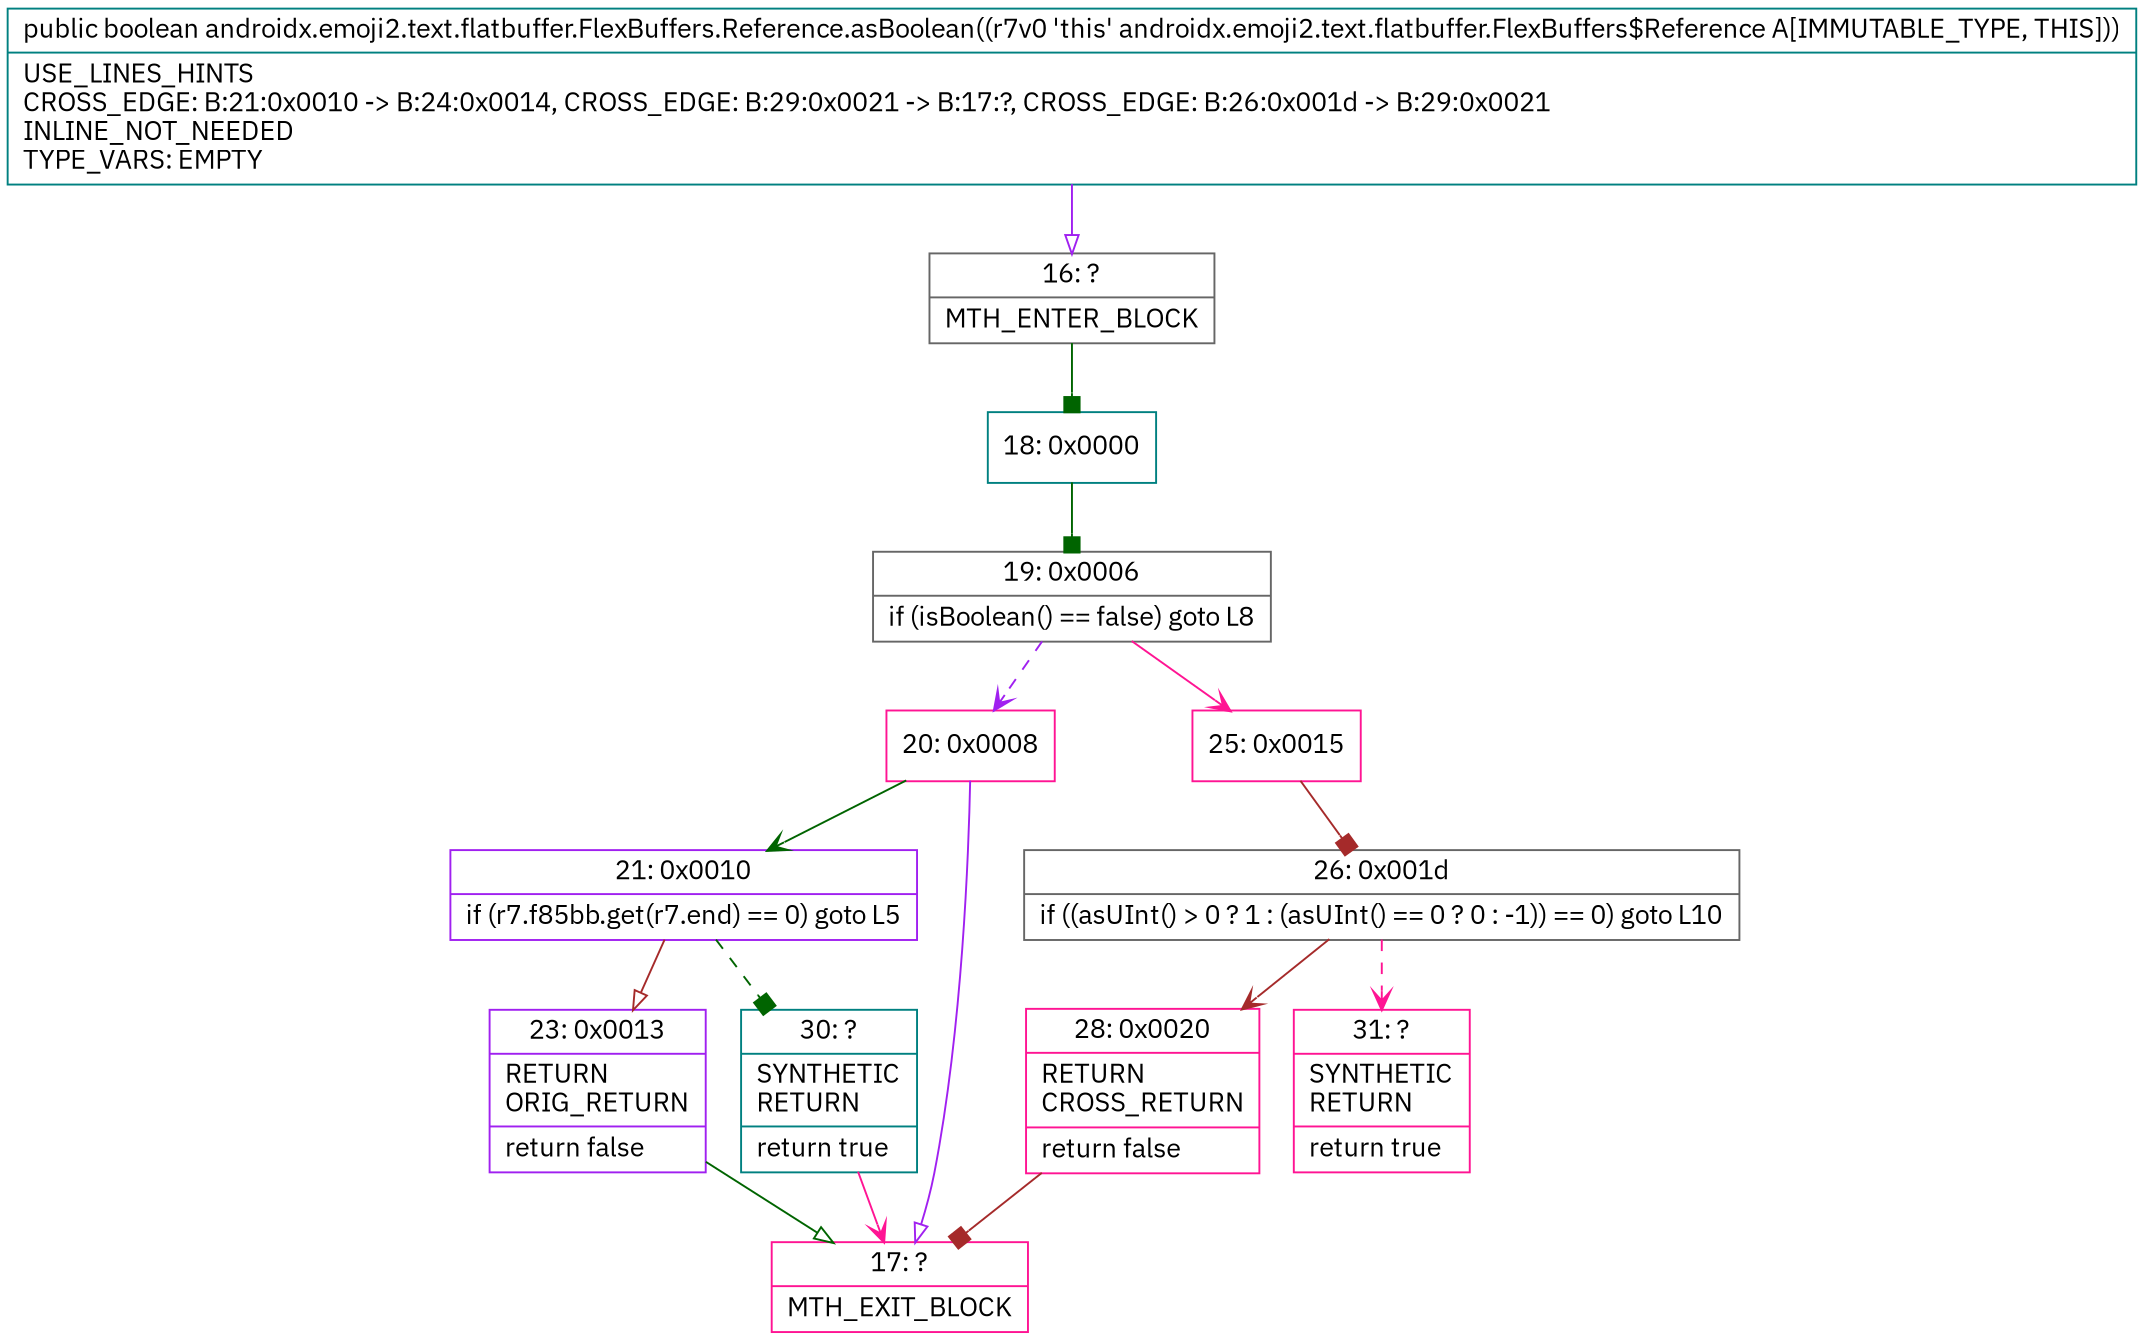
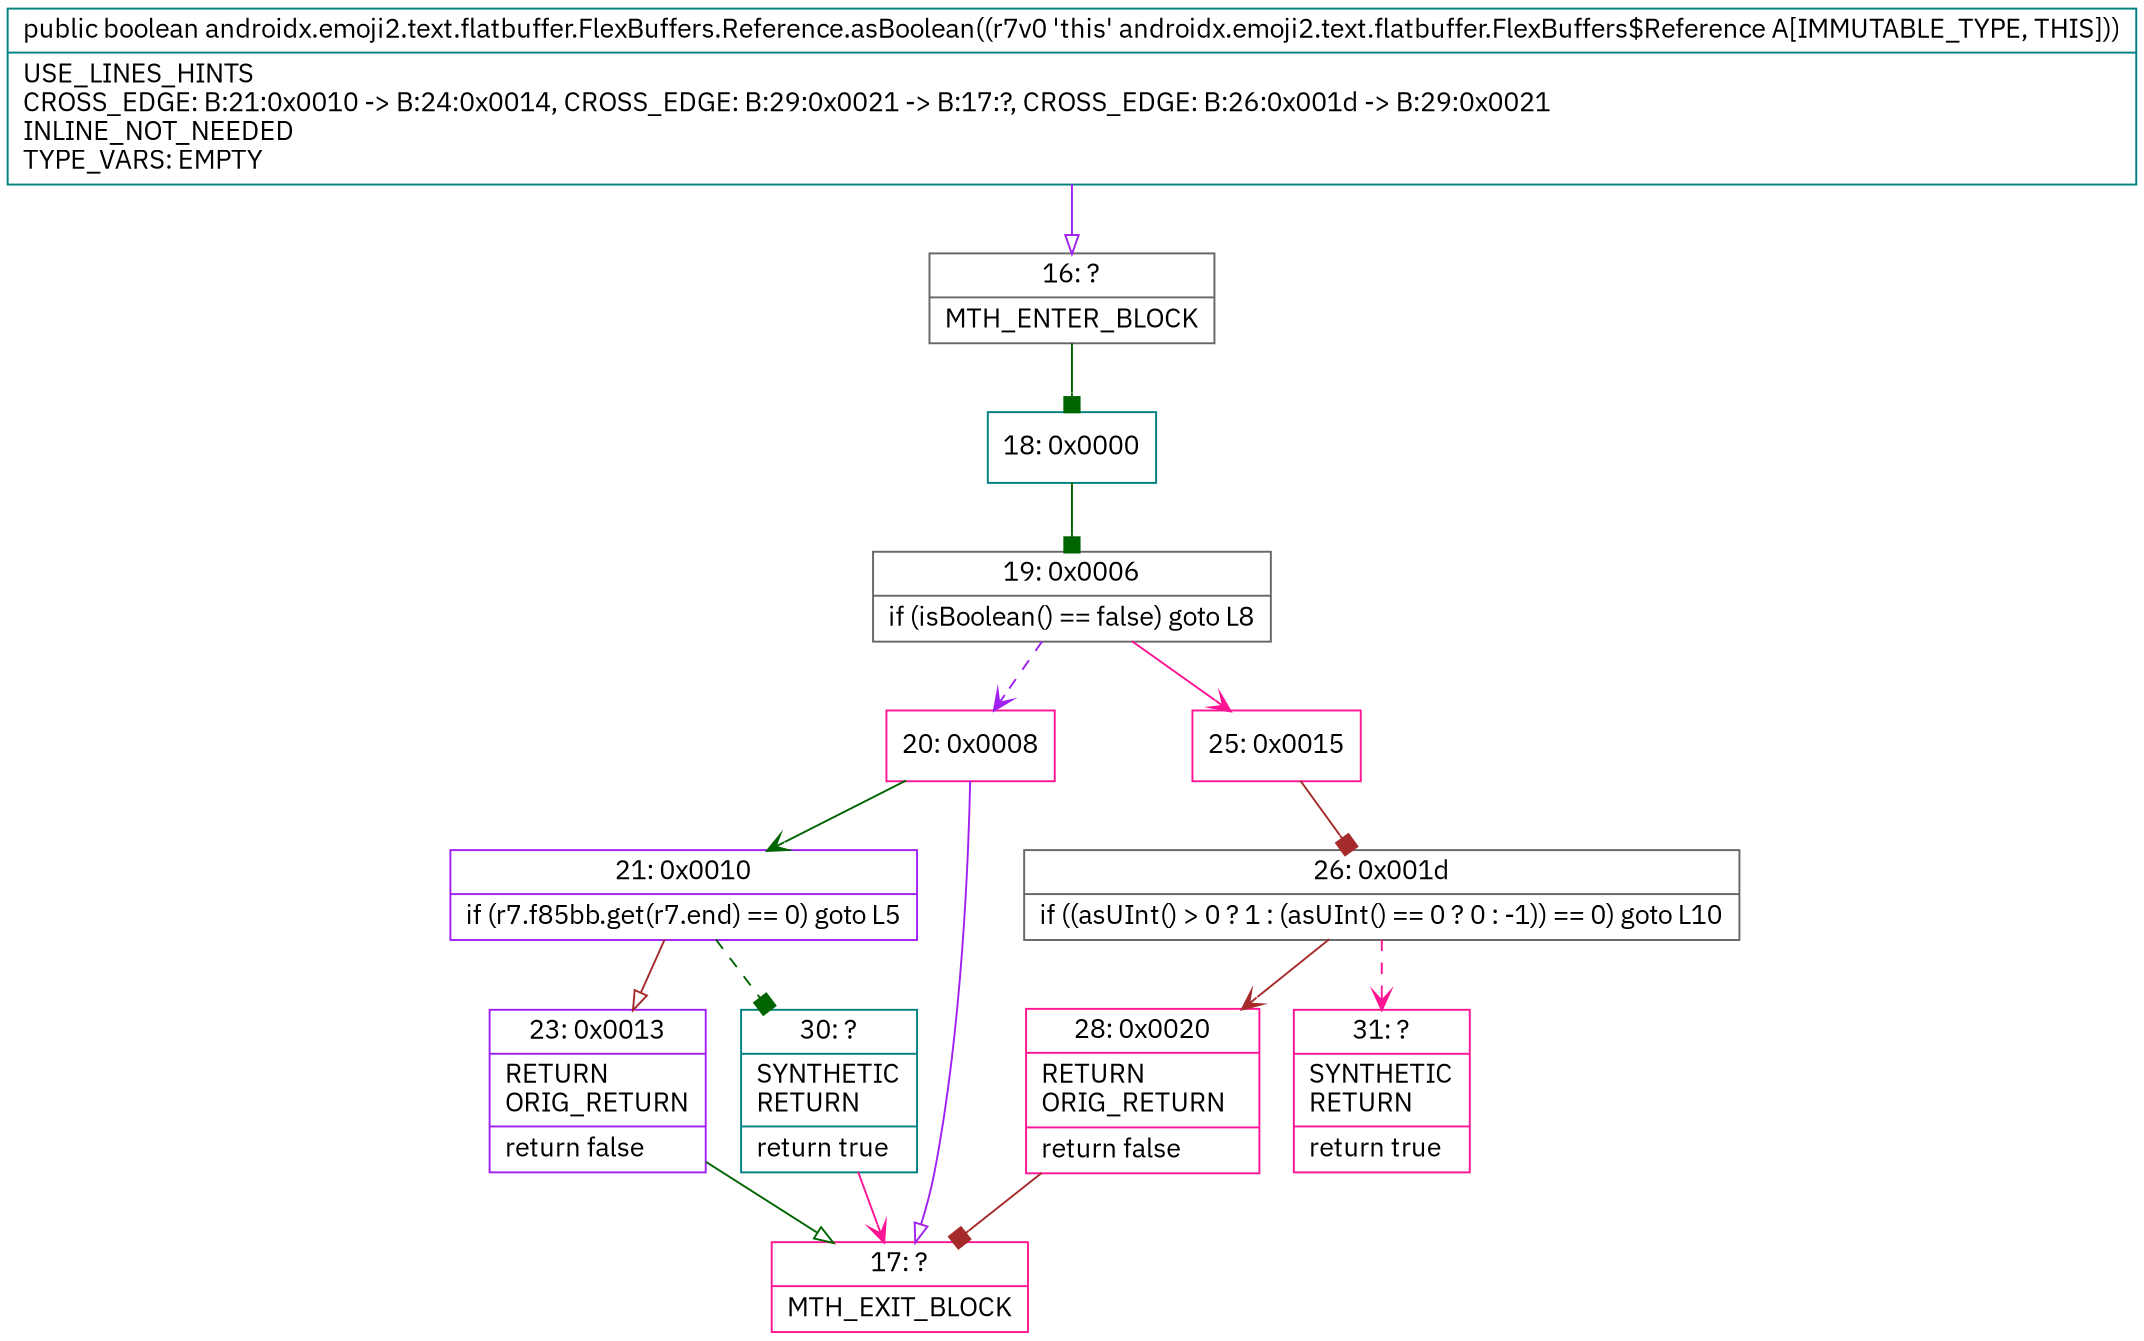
(1143, 1104) -> (1134, 1104)
